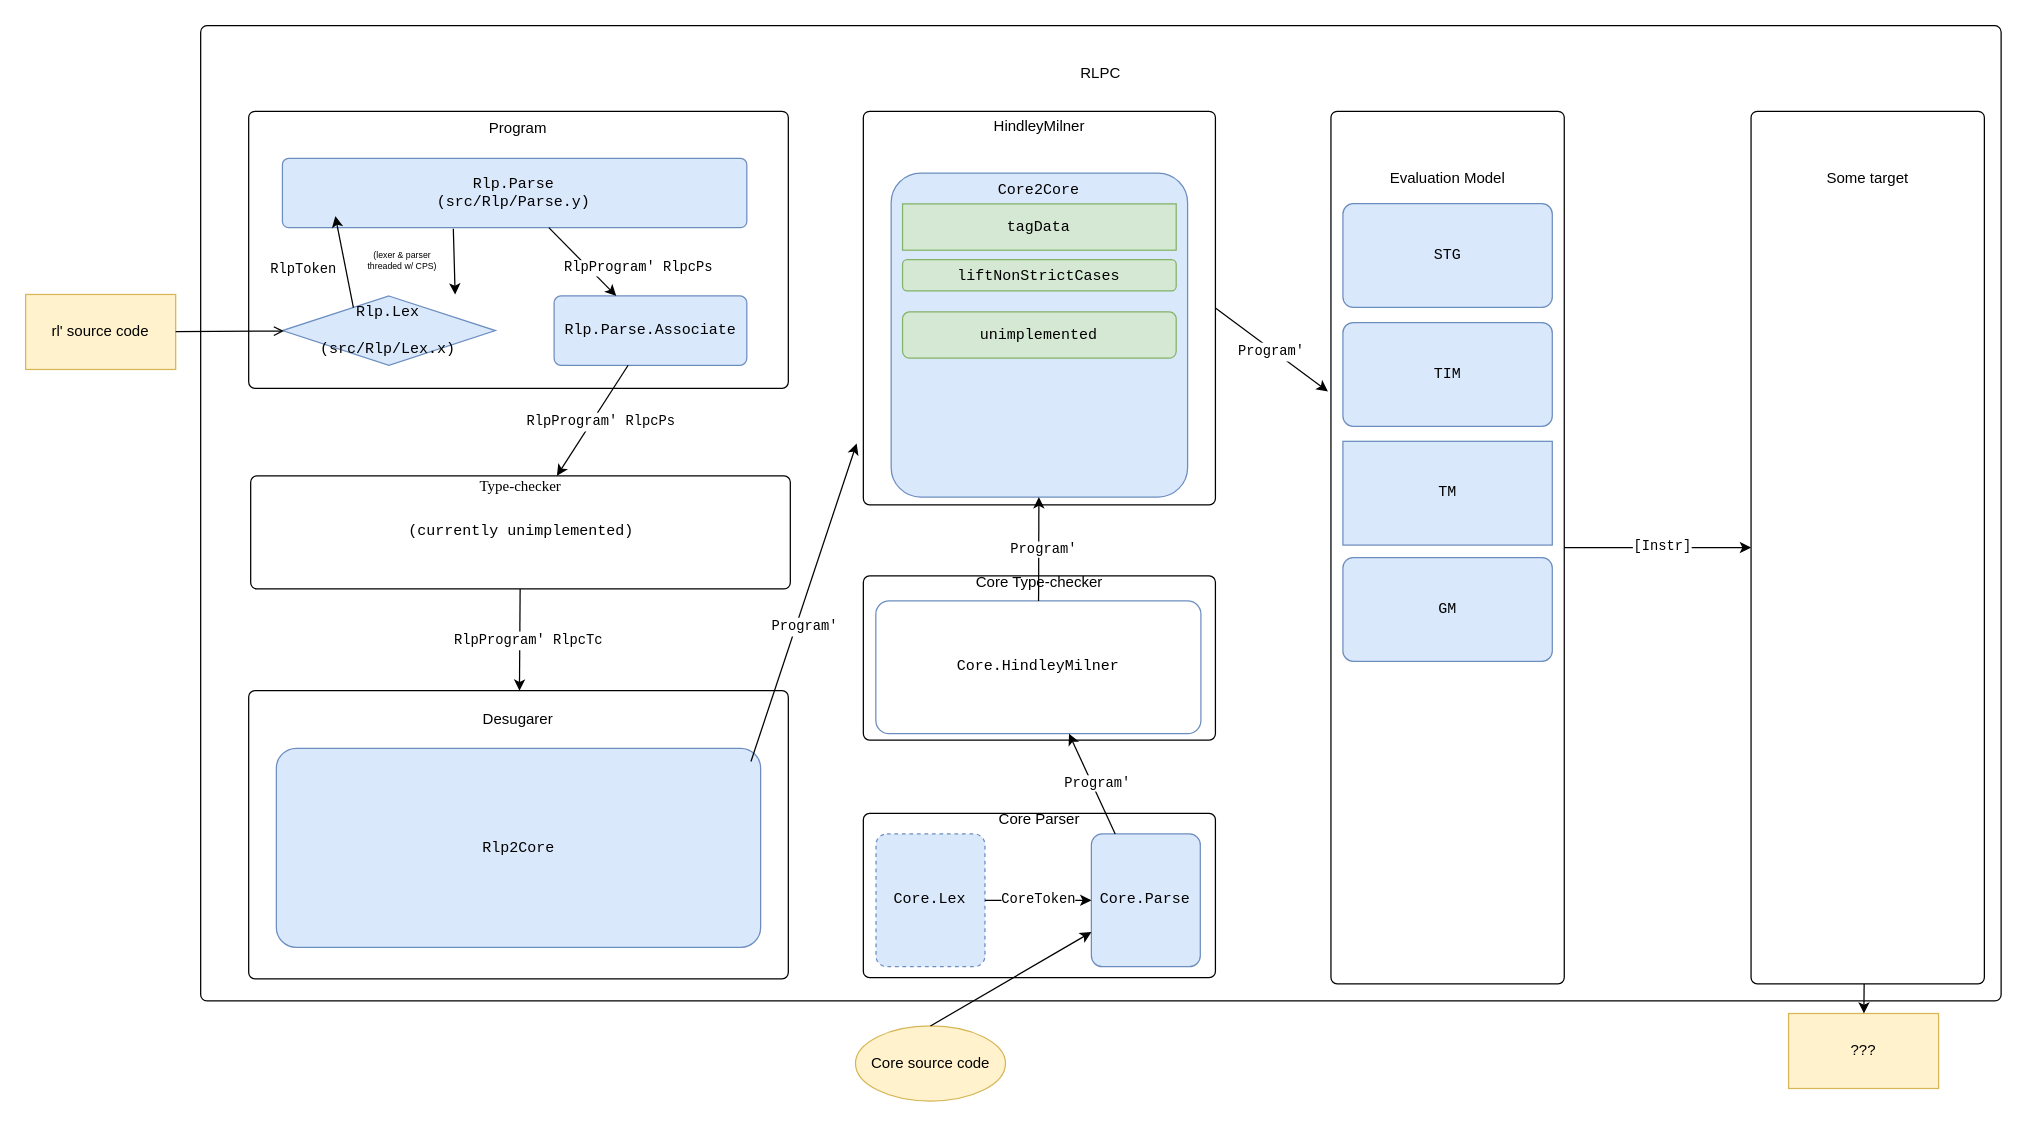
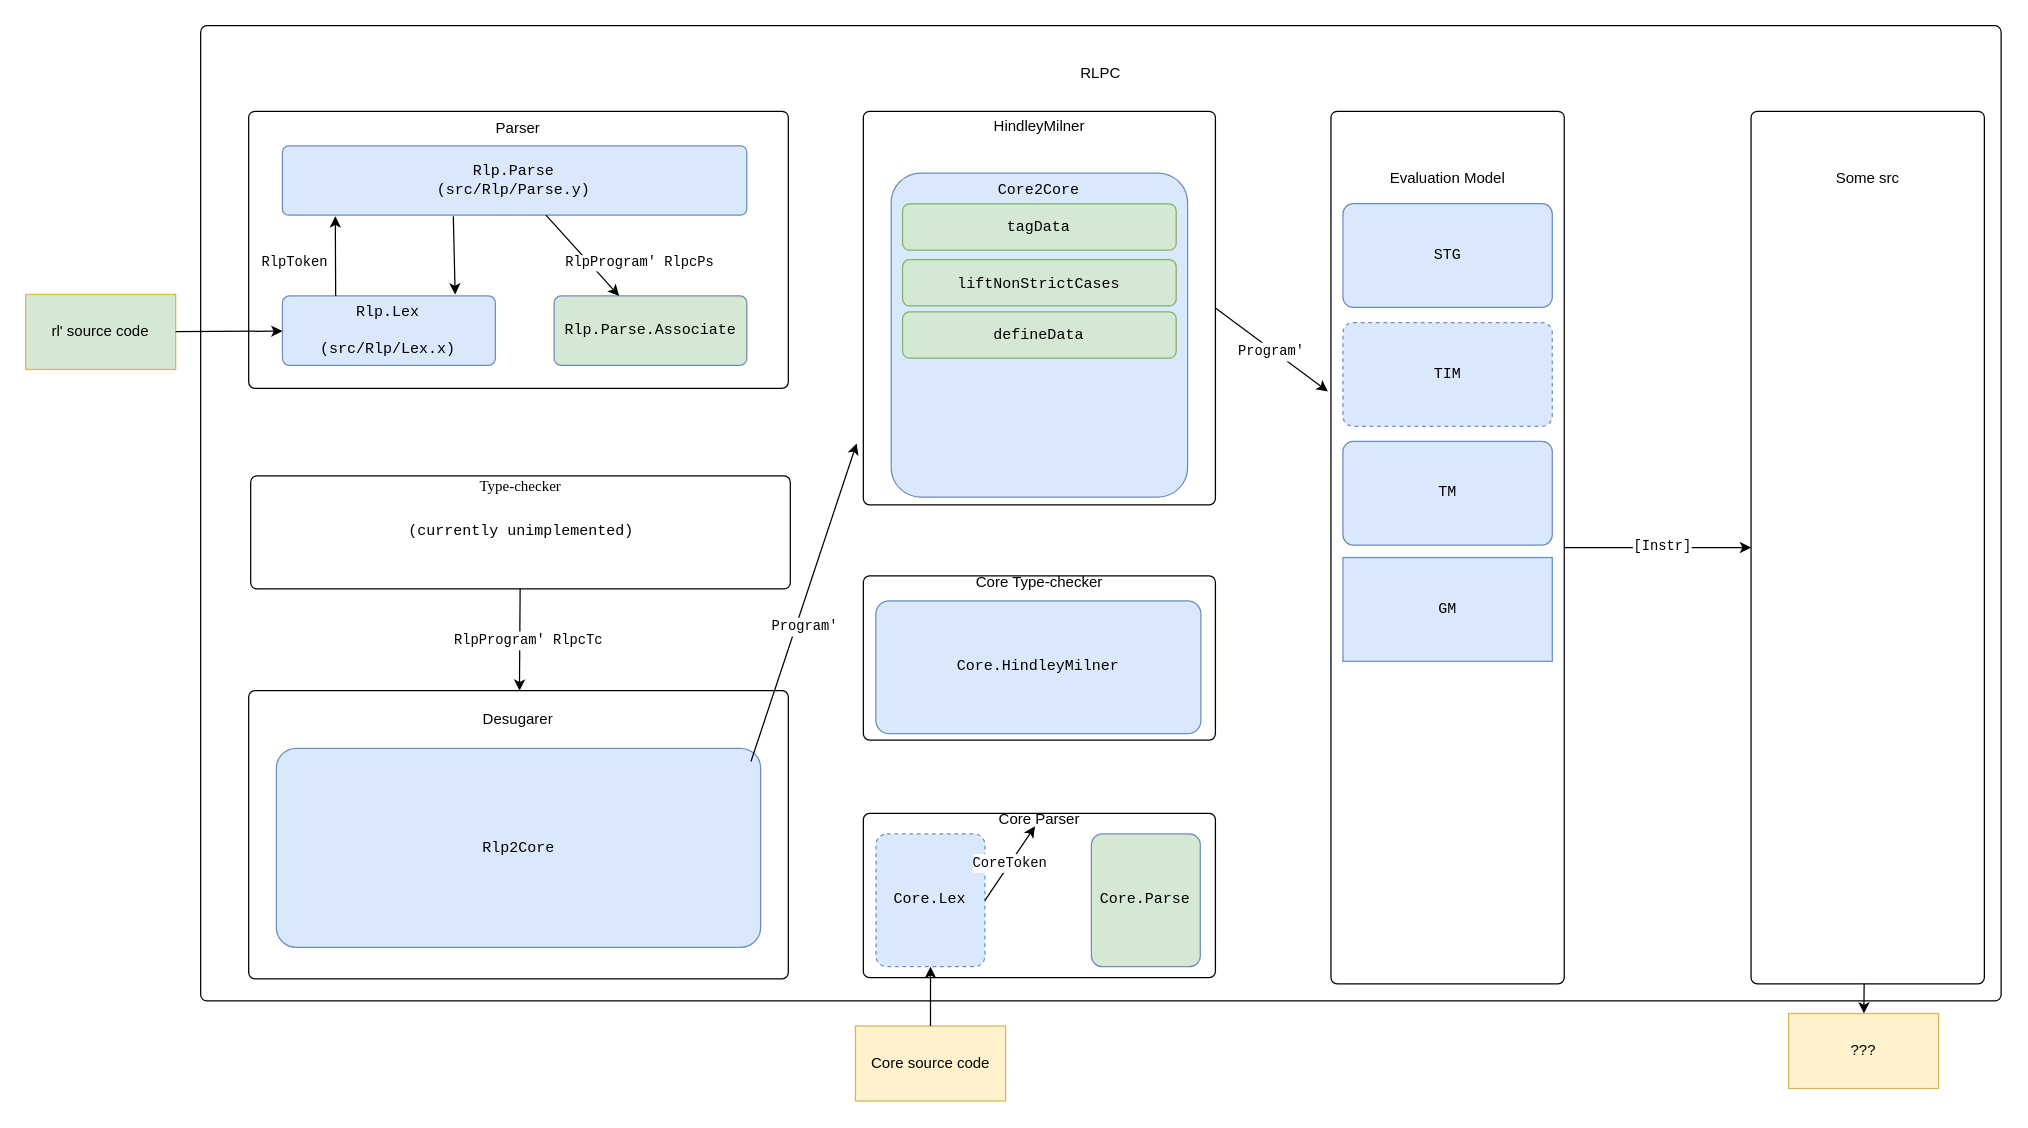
(518, 128) -> (518, 128)
(1868, 178) -> (1868, 178)
(514, 193) -> (514, 180)
(1039, 227) -> (1039, 227)
(402, 259) -> none
(1039, 275) -> (1039, 283)
(389, 330) -> (389, 330)
(650, 330) -> (650, 330)
(276, 331) -> (272, 331)
(101, 332) -> (101, 332)
(1039, 334) -> (1039, 334)
(1447, 374) -> (1447, 374)
(610, 394) -> none
(1447, 493) -> (1447, 493)
(1038, 553) -> none
(1447, 609) -> (1447, 609)
(1038, 667) -> (1038, 667)
(1094, 787) -> none
(1034, 900) -> (1007, 867)
(1146, 900) -> (1146, 900)
(1007, 981) -> (930, 1000)
(930, 1063) -> (930, 1063)
